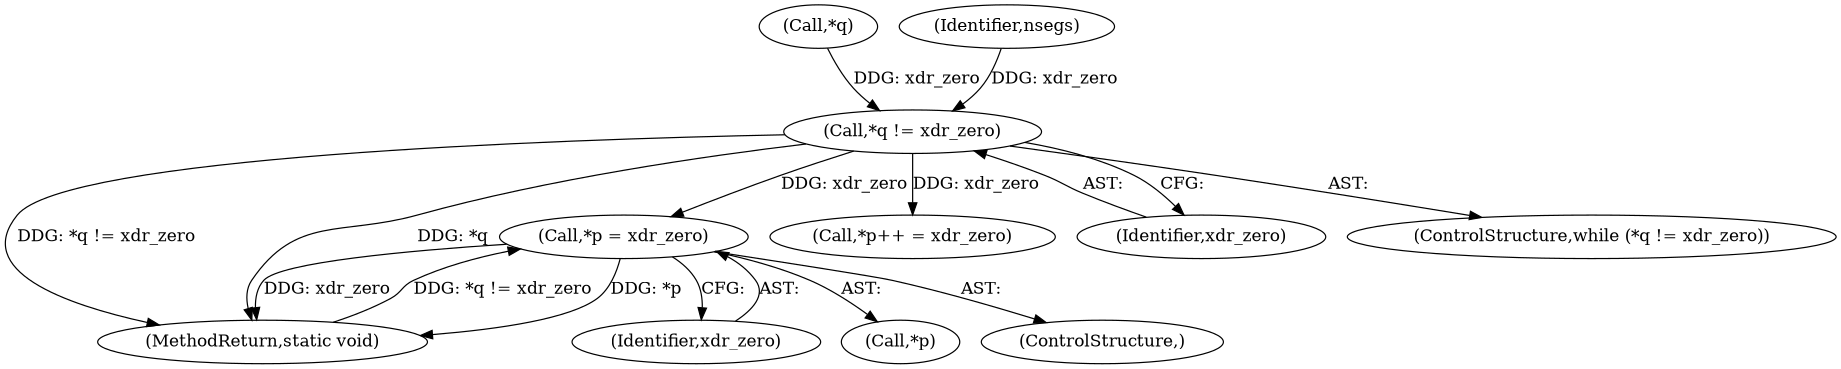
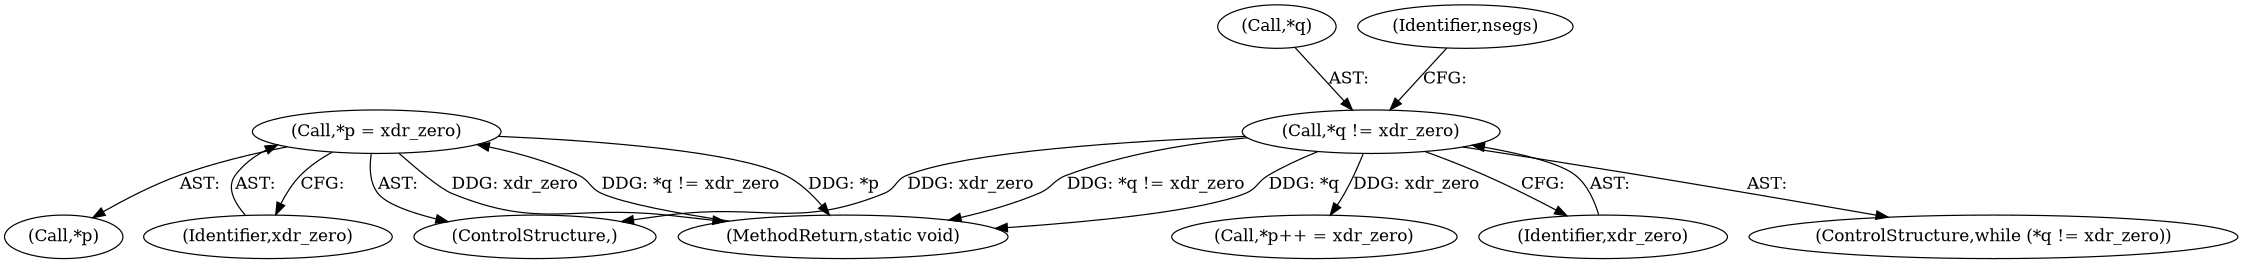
(917, 79) -> (1352, 79)
(1055, 79) -> (1448, 79)
(767, 180) -> (935, 167)
